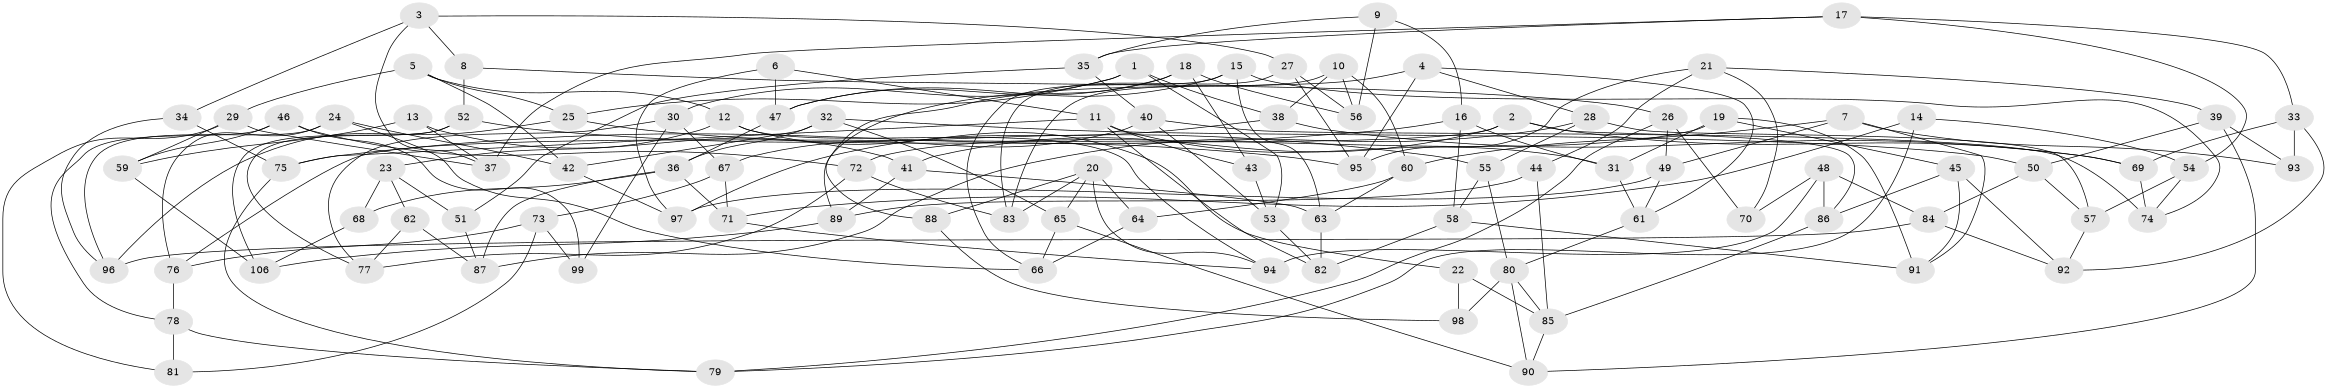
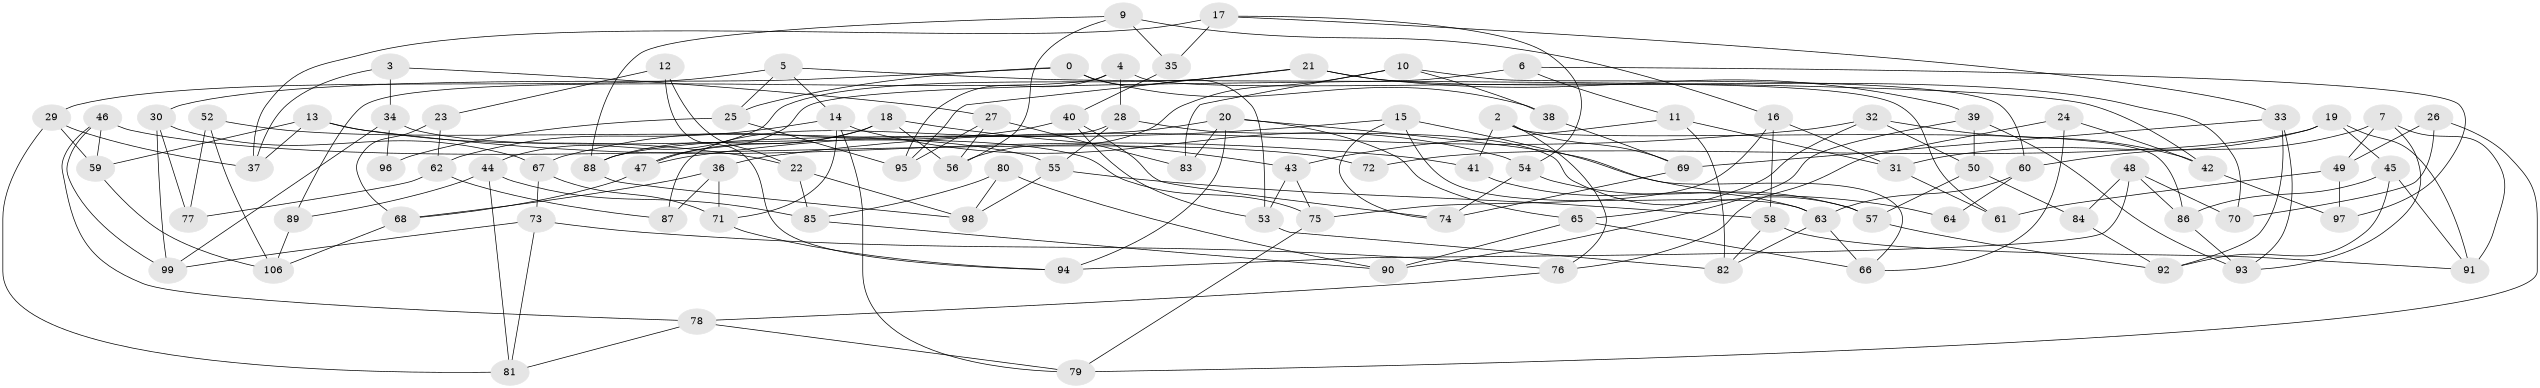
none -> (827, 27)
(464, 67) -> none
(1135, 67) -> (1070, 67)
(576, 92) -> (807, 89)
(824, 132) -> (1305, 197)
none -> (634, 136)
none -> (555, 143)
(725, 143) -> (524, 203)
(869, 148) -> none
(105, 151) -> none
none -> (279, 194)
(922, 195) -> none
(870, 196) -> none
(1497, 218) -> (1011, 194)
(461, 220) -> none
(1018, 240) -> none
(1088, 245) -> (1844, 246)
(1575, 245) -> none
(694, 248) -> none
none -> (499, 270)
(1687, 272) -> (2213, 245)
